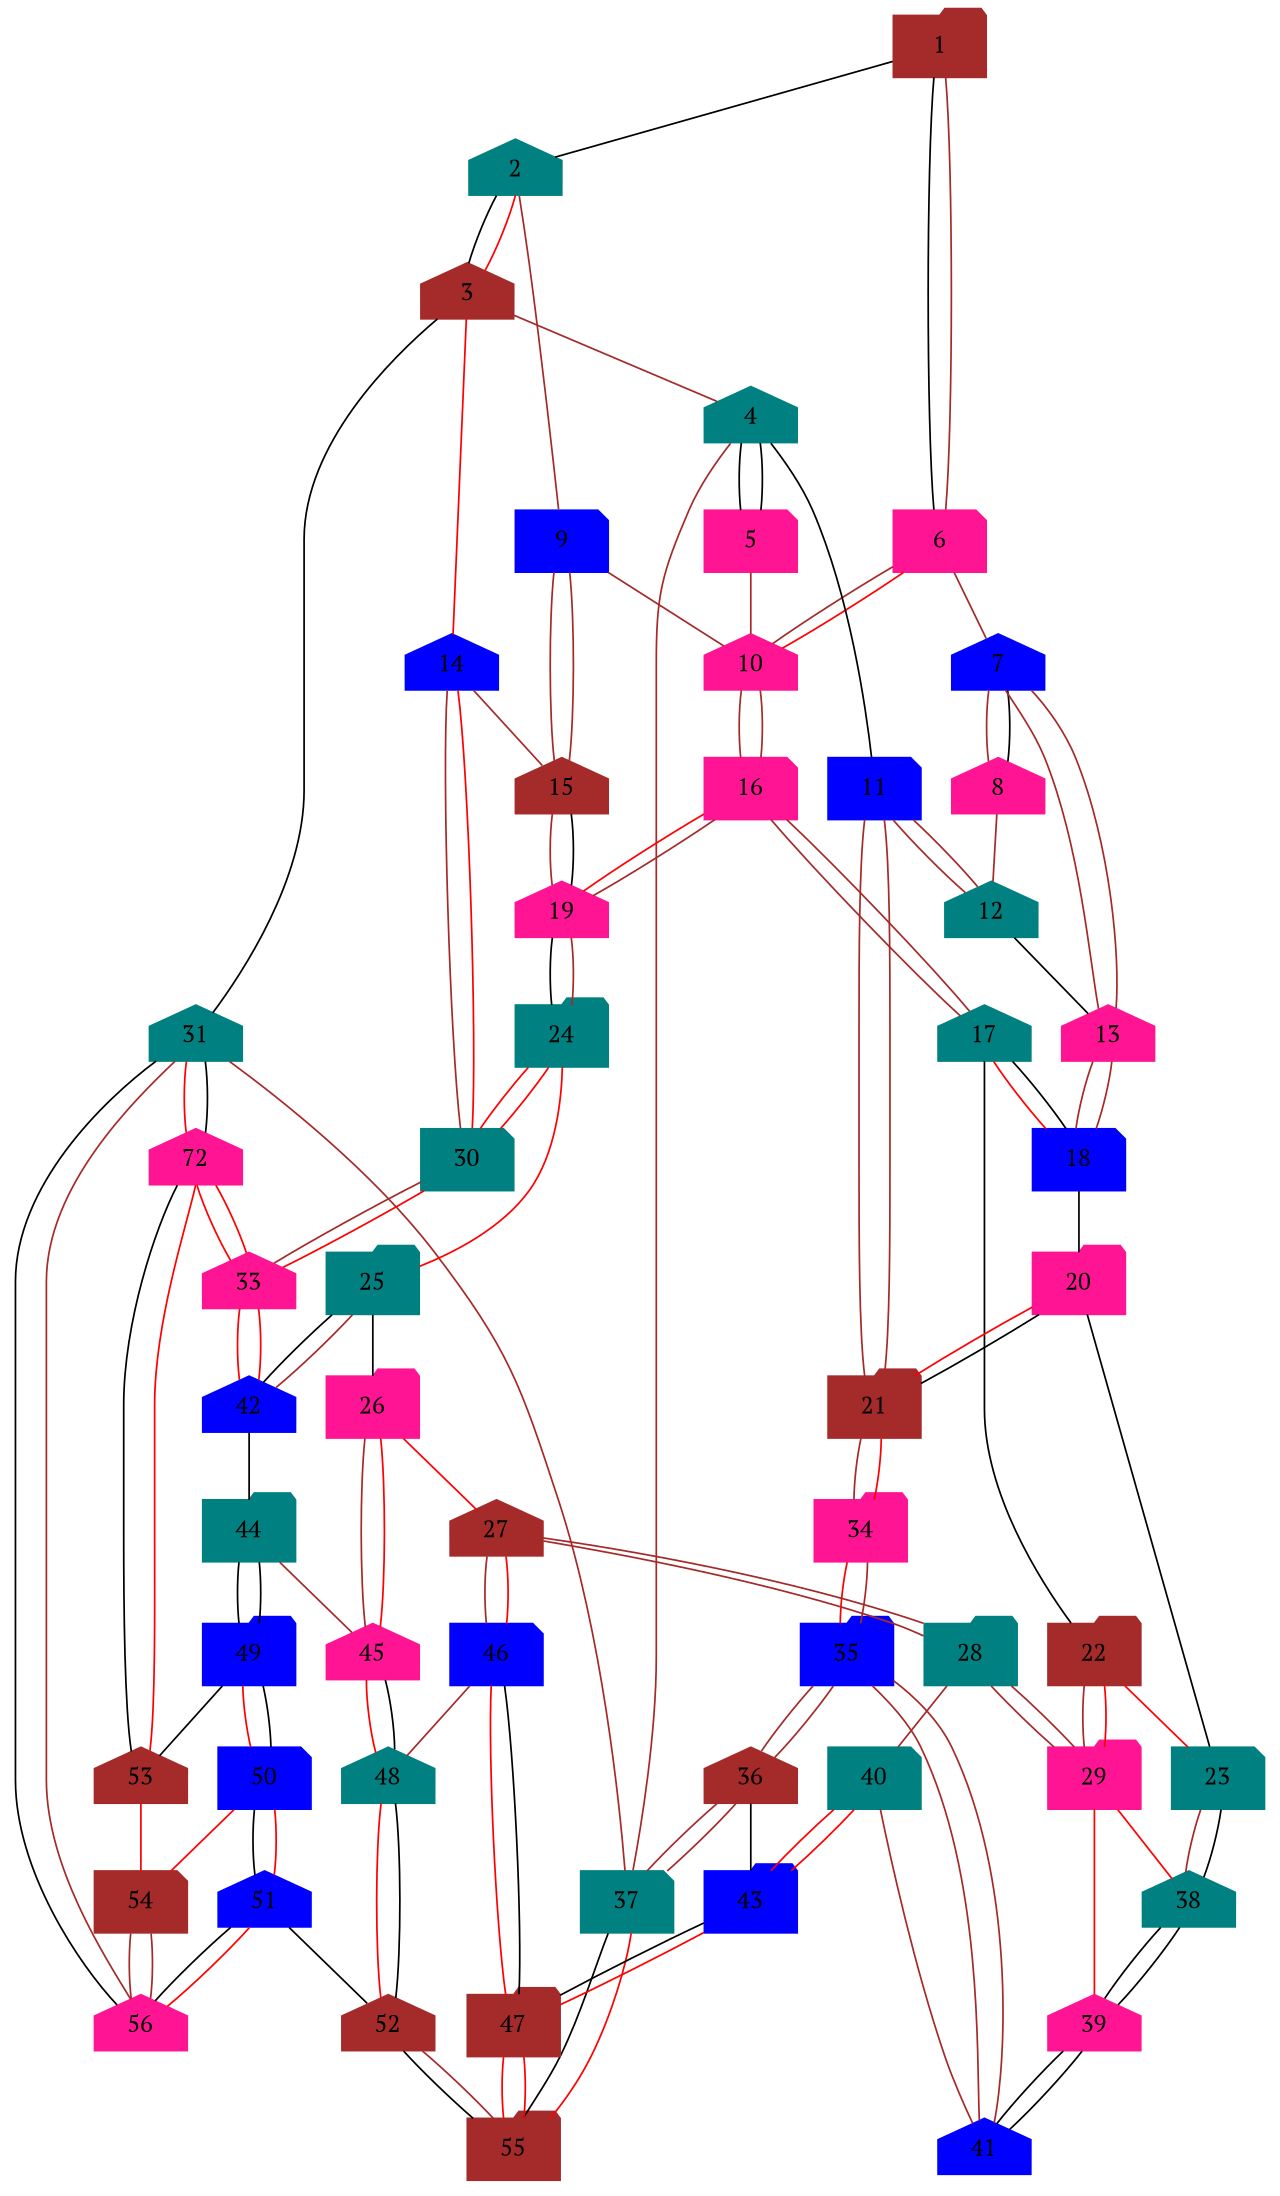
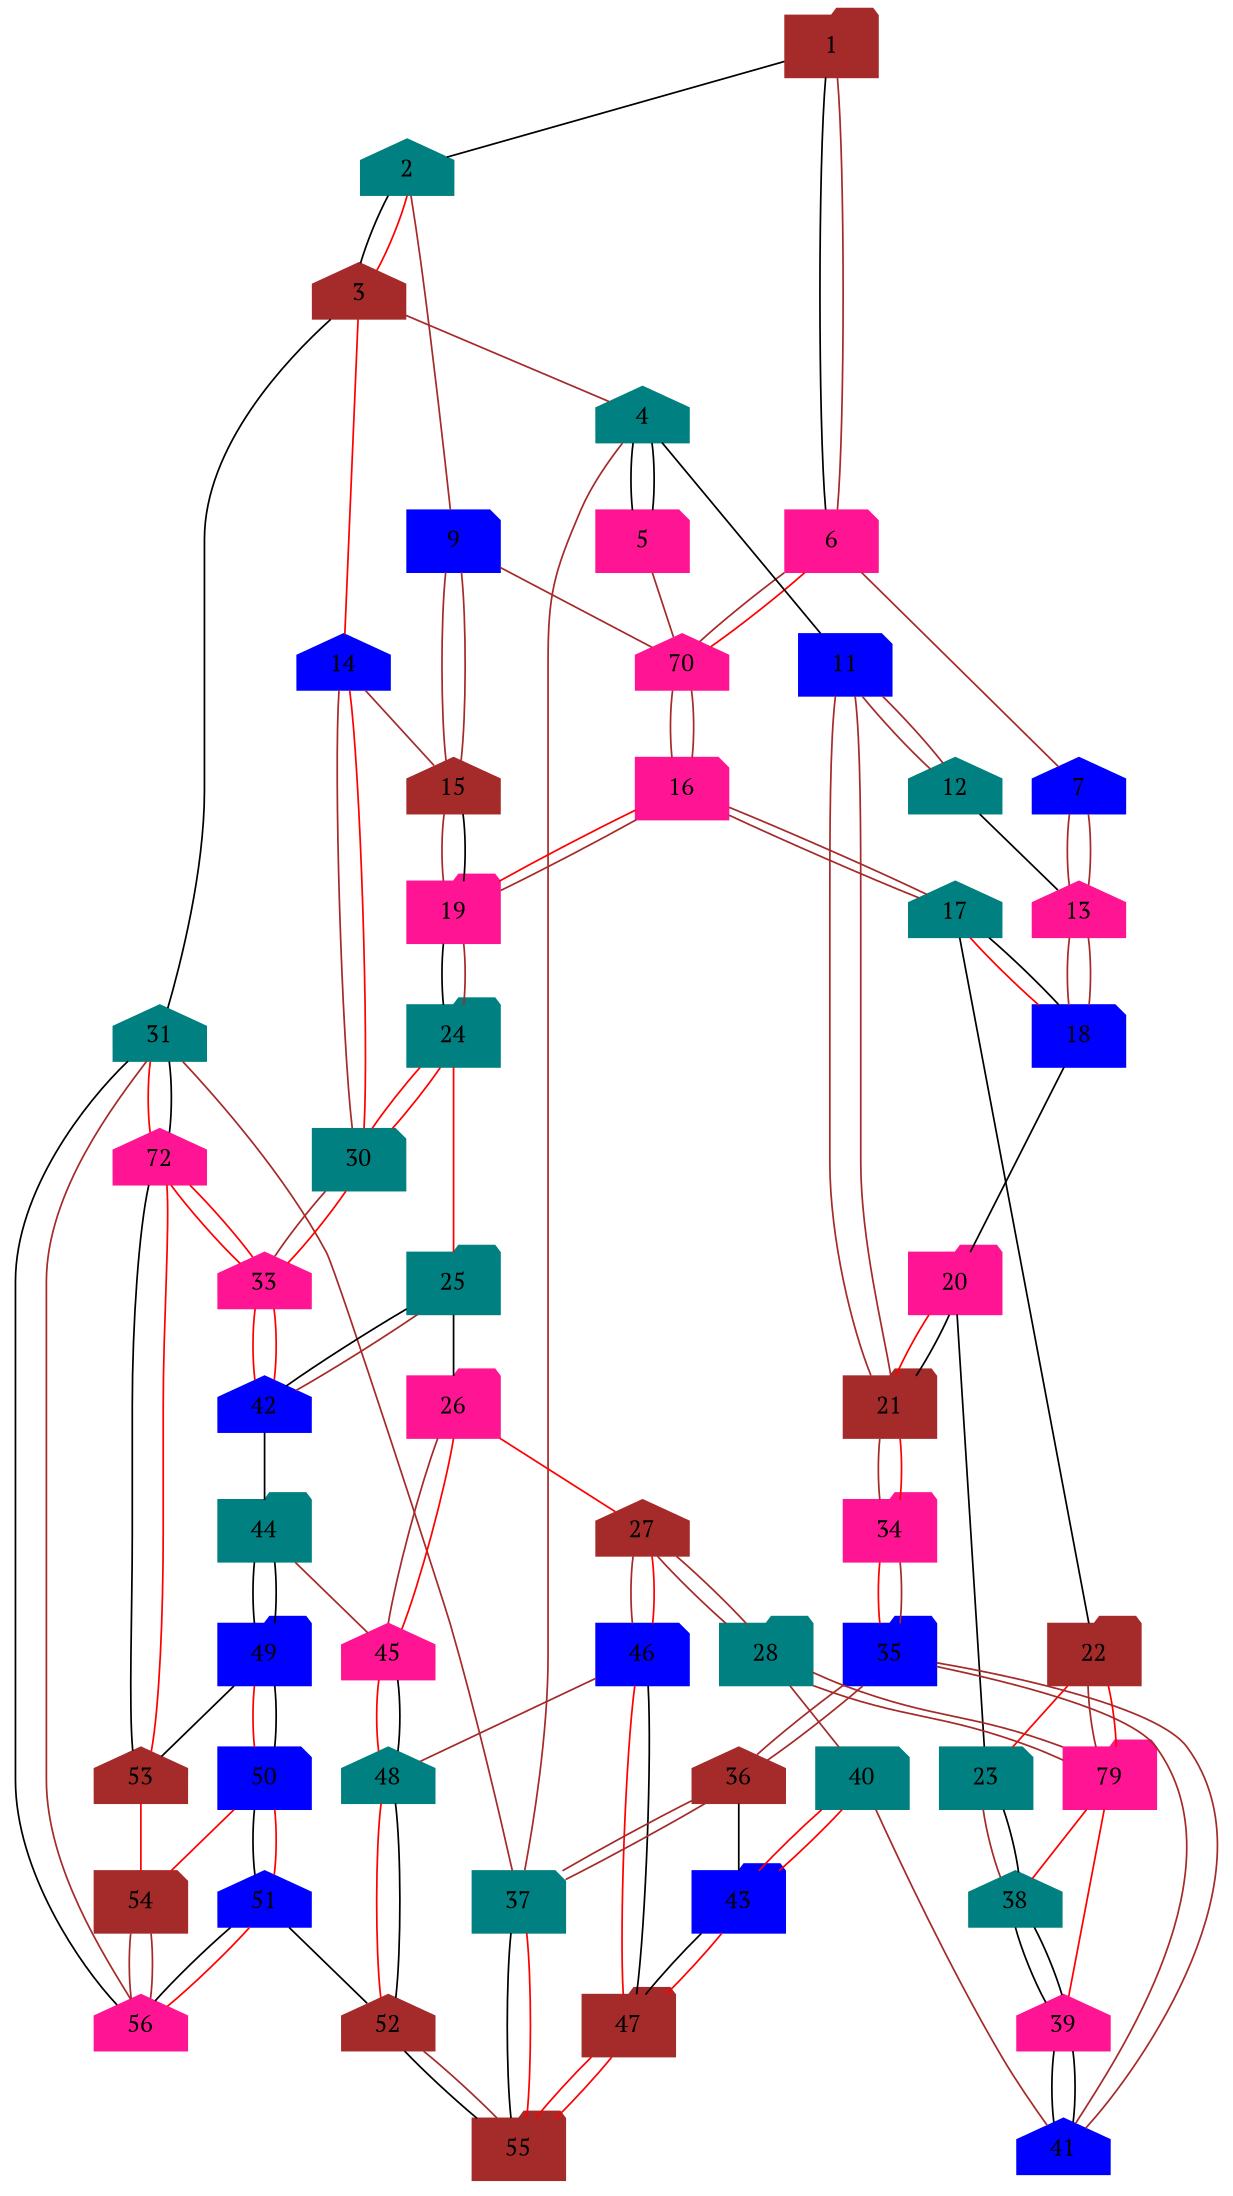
(751, 665) -> (682, 665)
(998, 789) -> none
(562, 912) -> (454, 912)
(1094, 1778) -> (1110, 1778)
